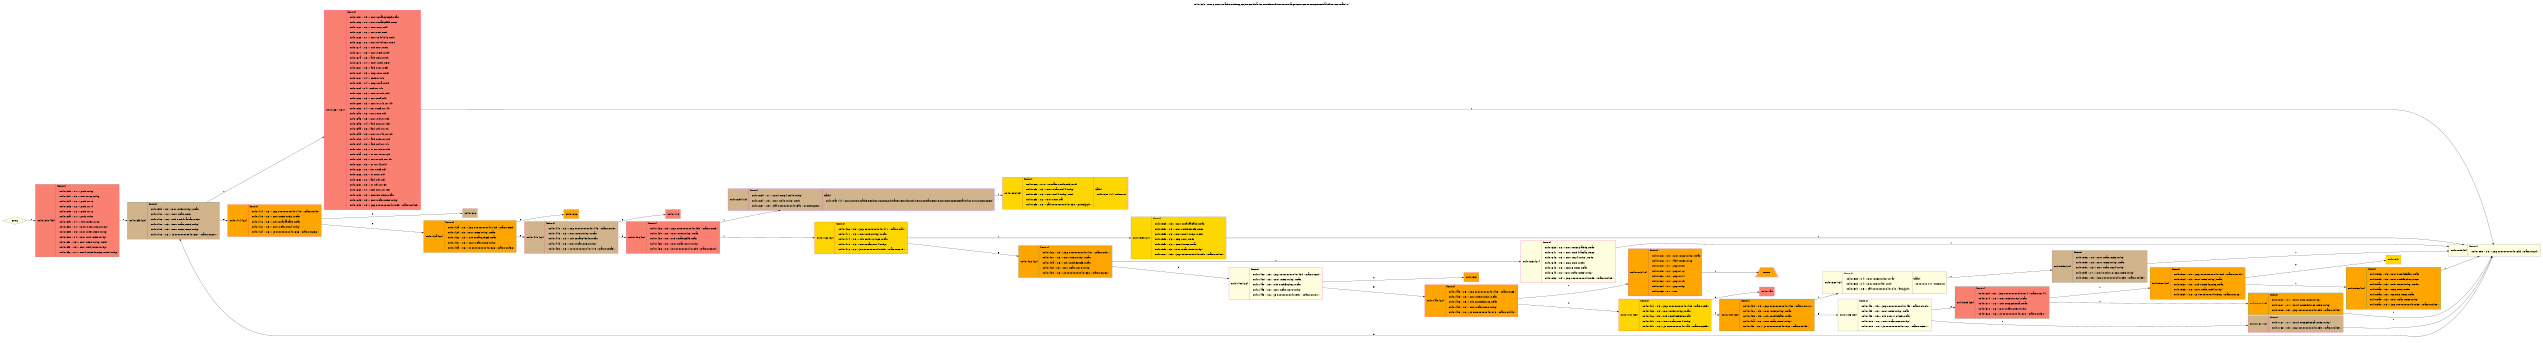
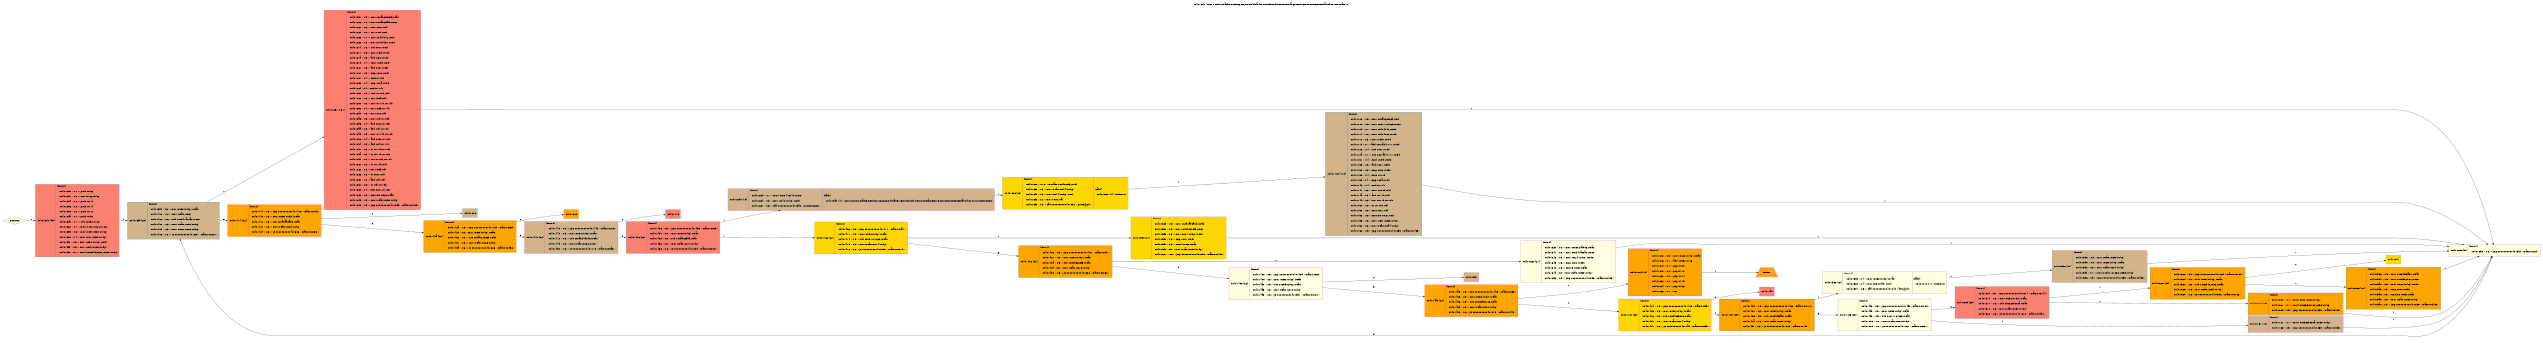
none -> (1374, 174)
(15, 221) -> (15, 221)
(1471, 277) -> (1471, 277)
